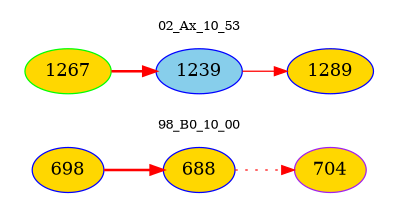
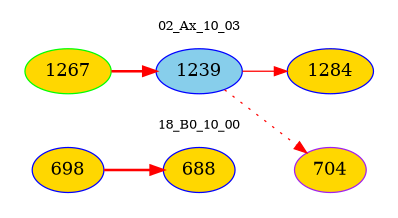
(199, 27) -> (199, 27)
(330, 71) -> (330, 71)
(199, 126) -> (199, 126)
(258, 170) -> (266, 121)
